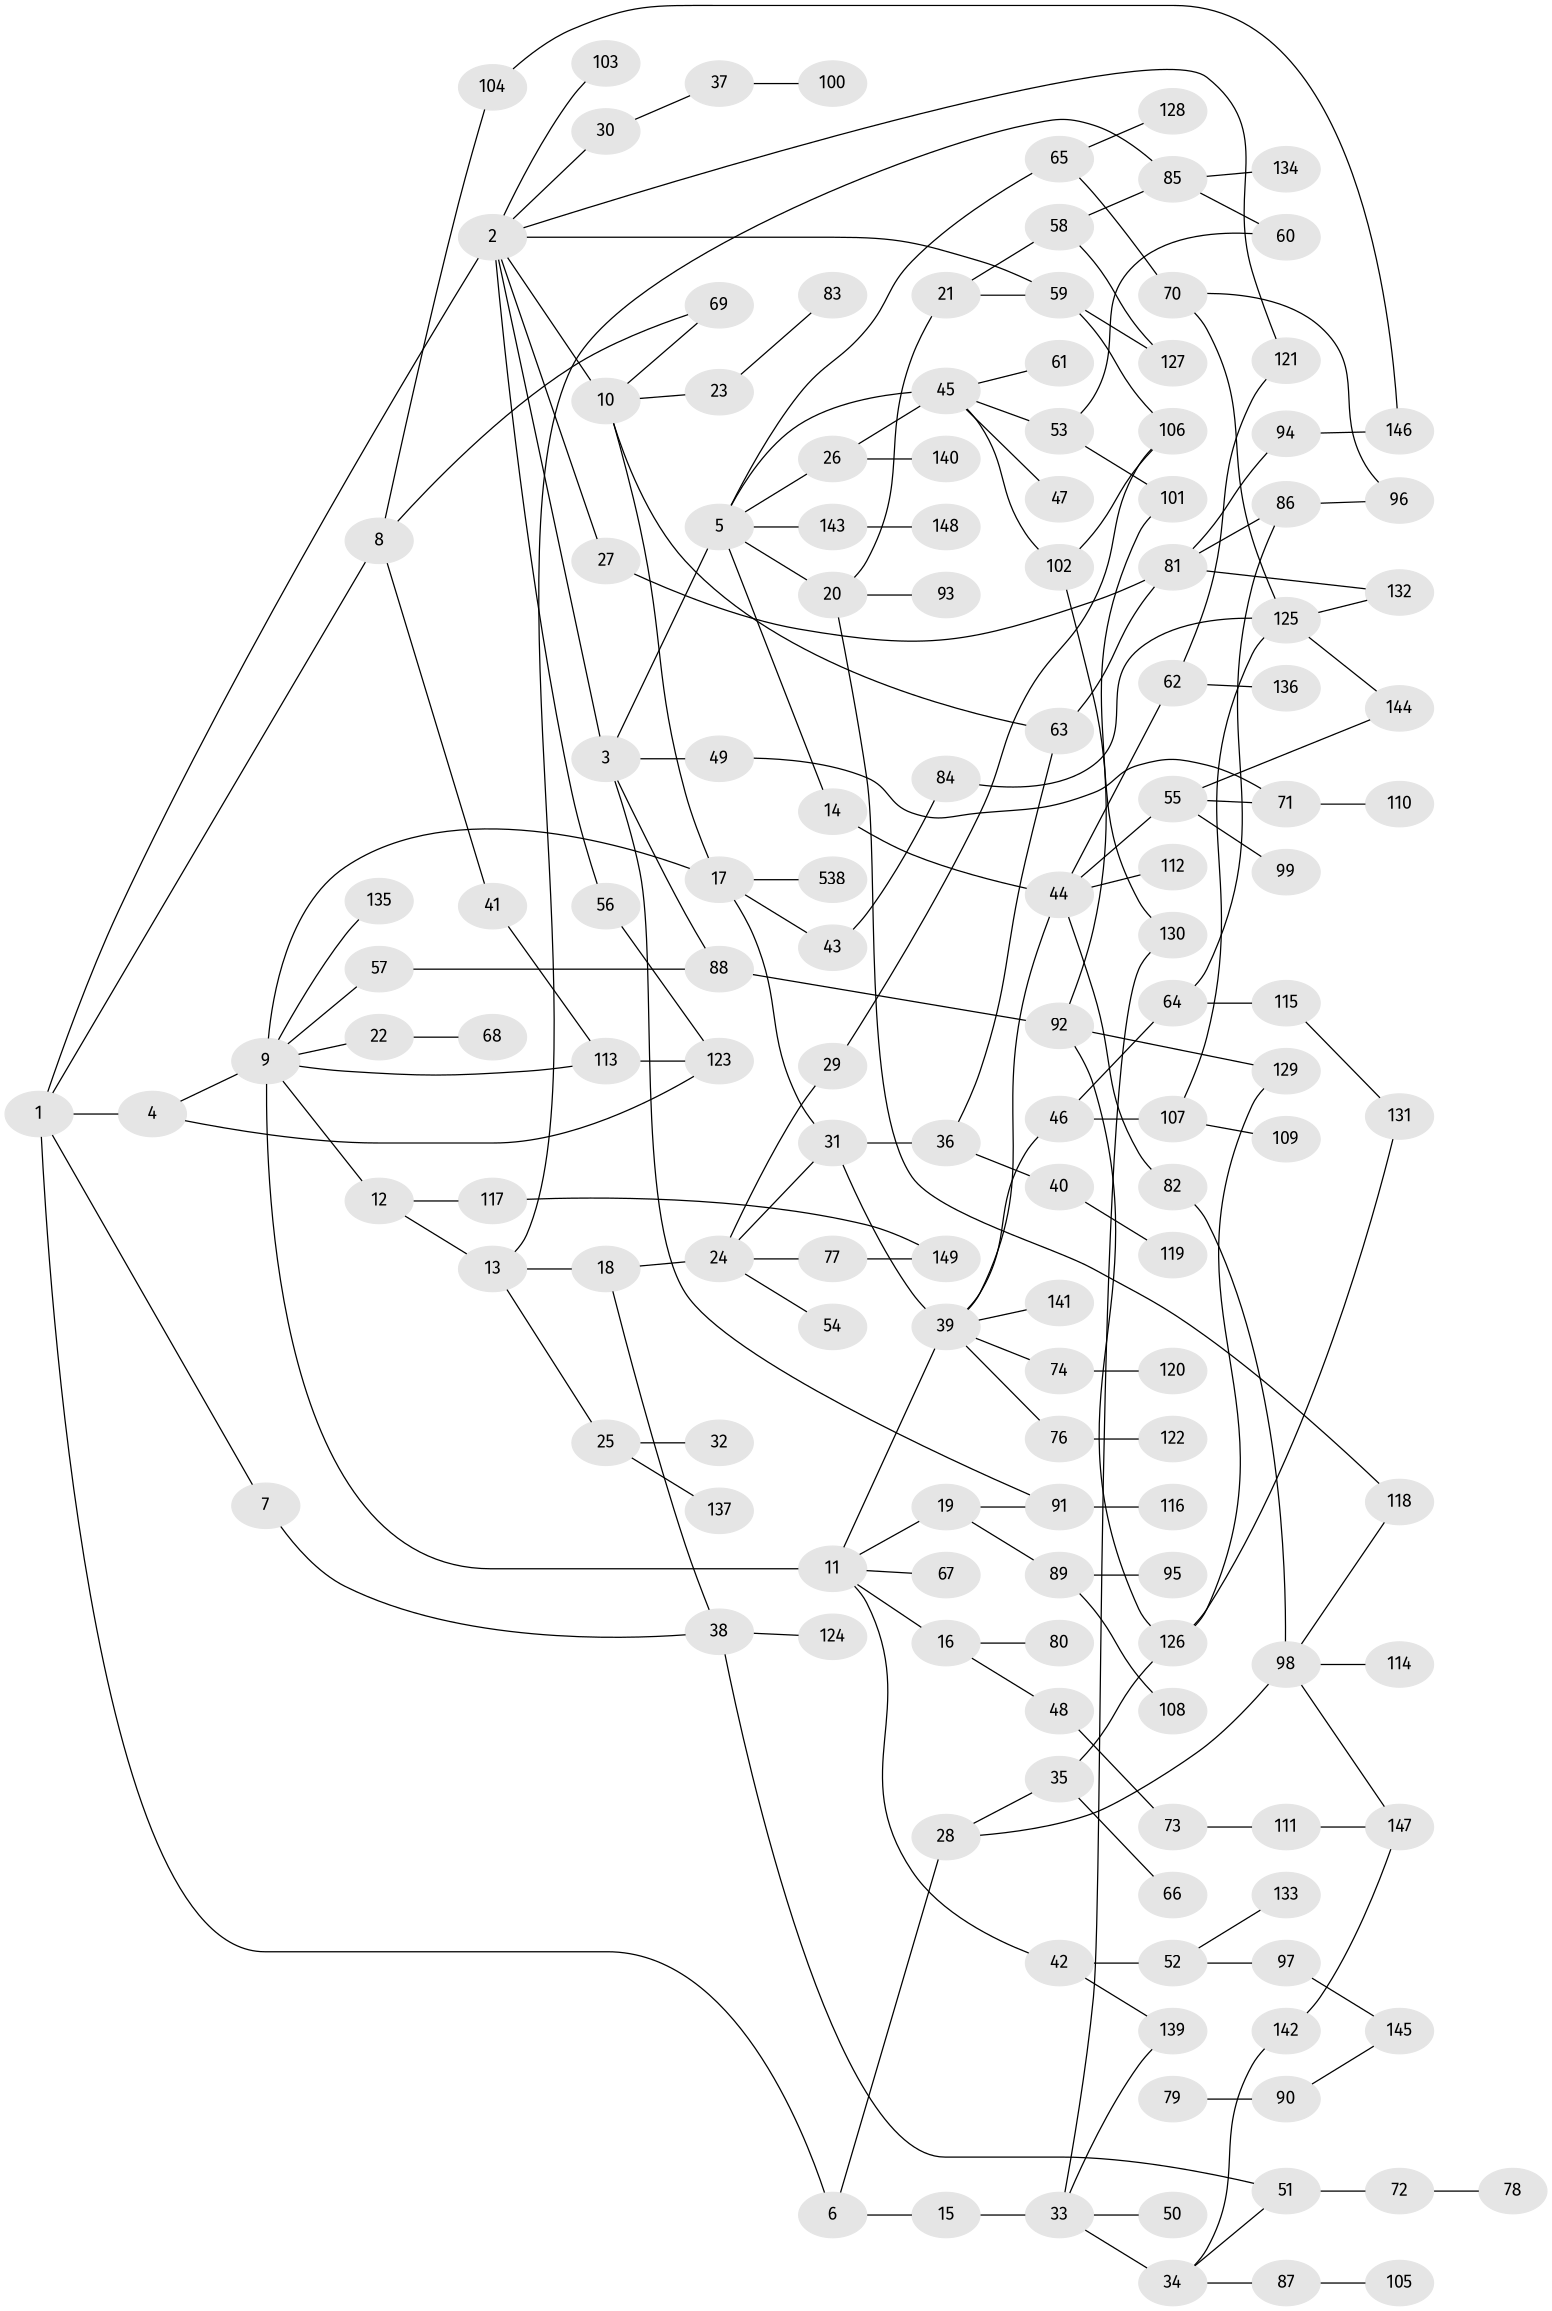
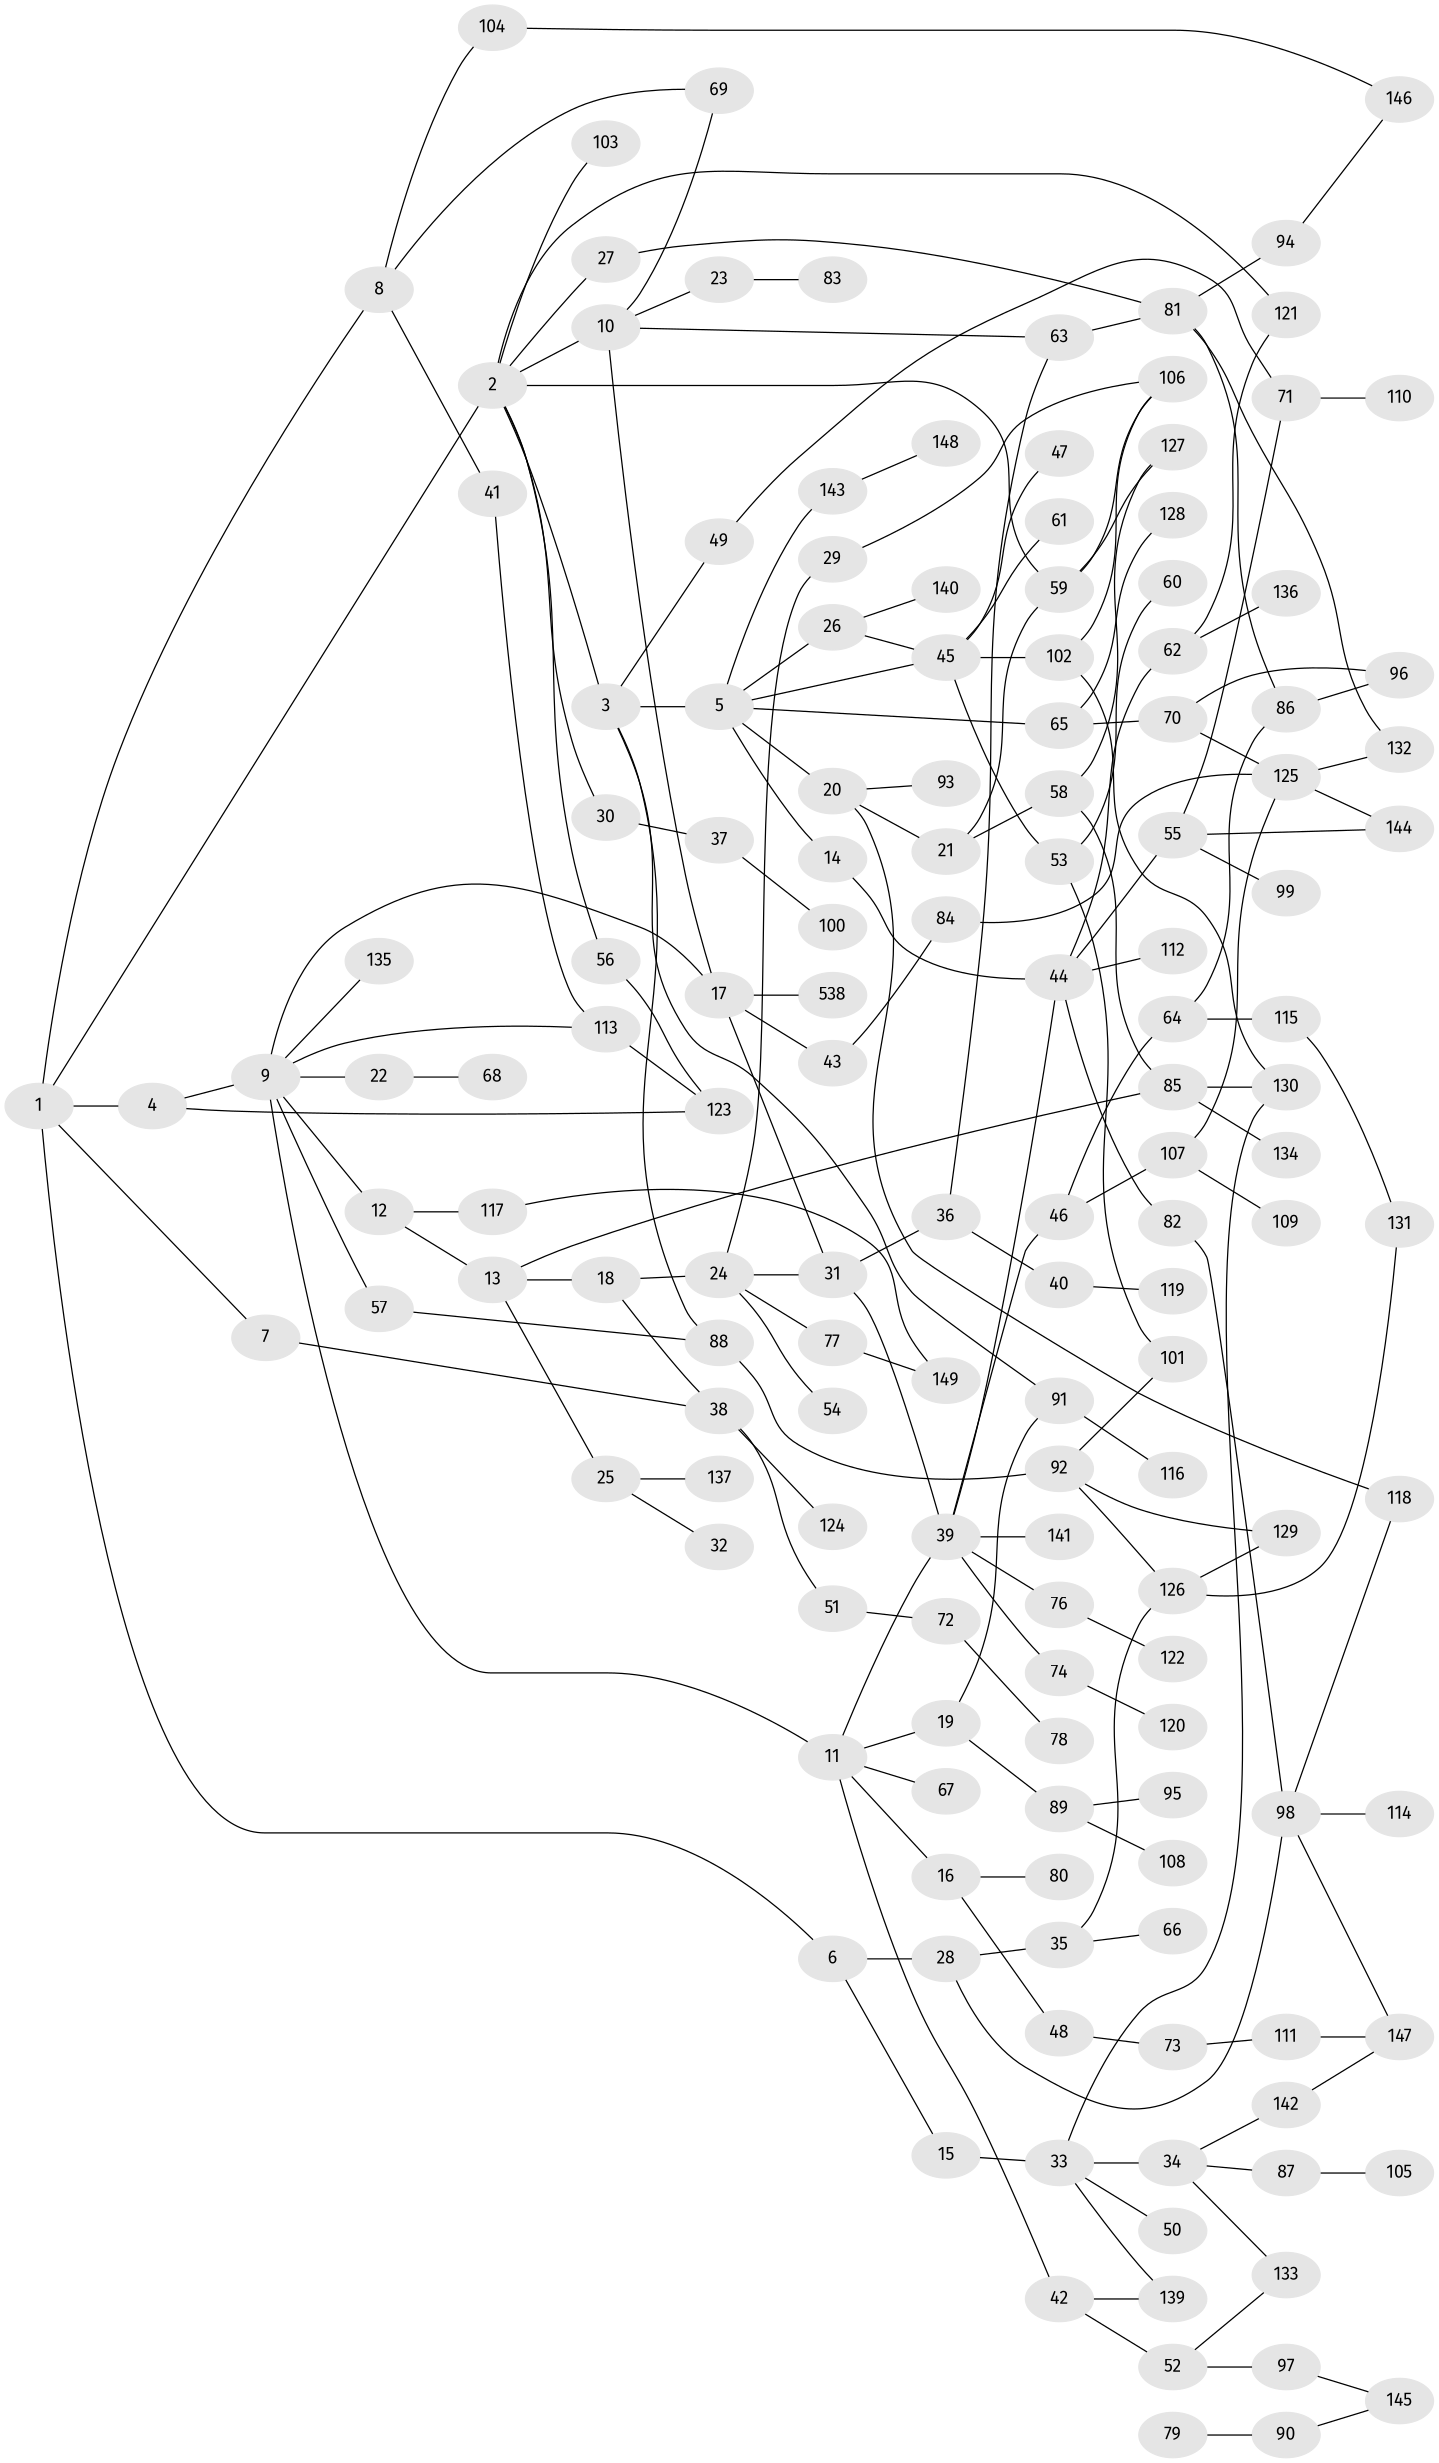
(1230, 208) -> (1231, 1087)
(1229, 2237) -> (1230, 2219)
